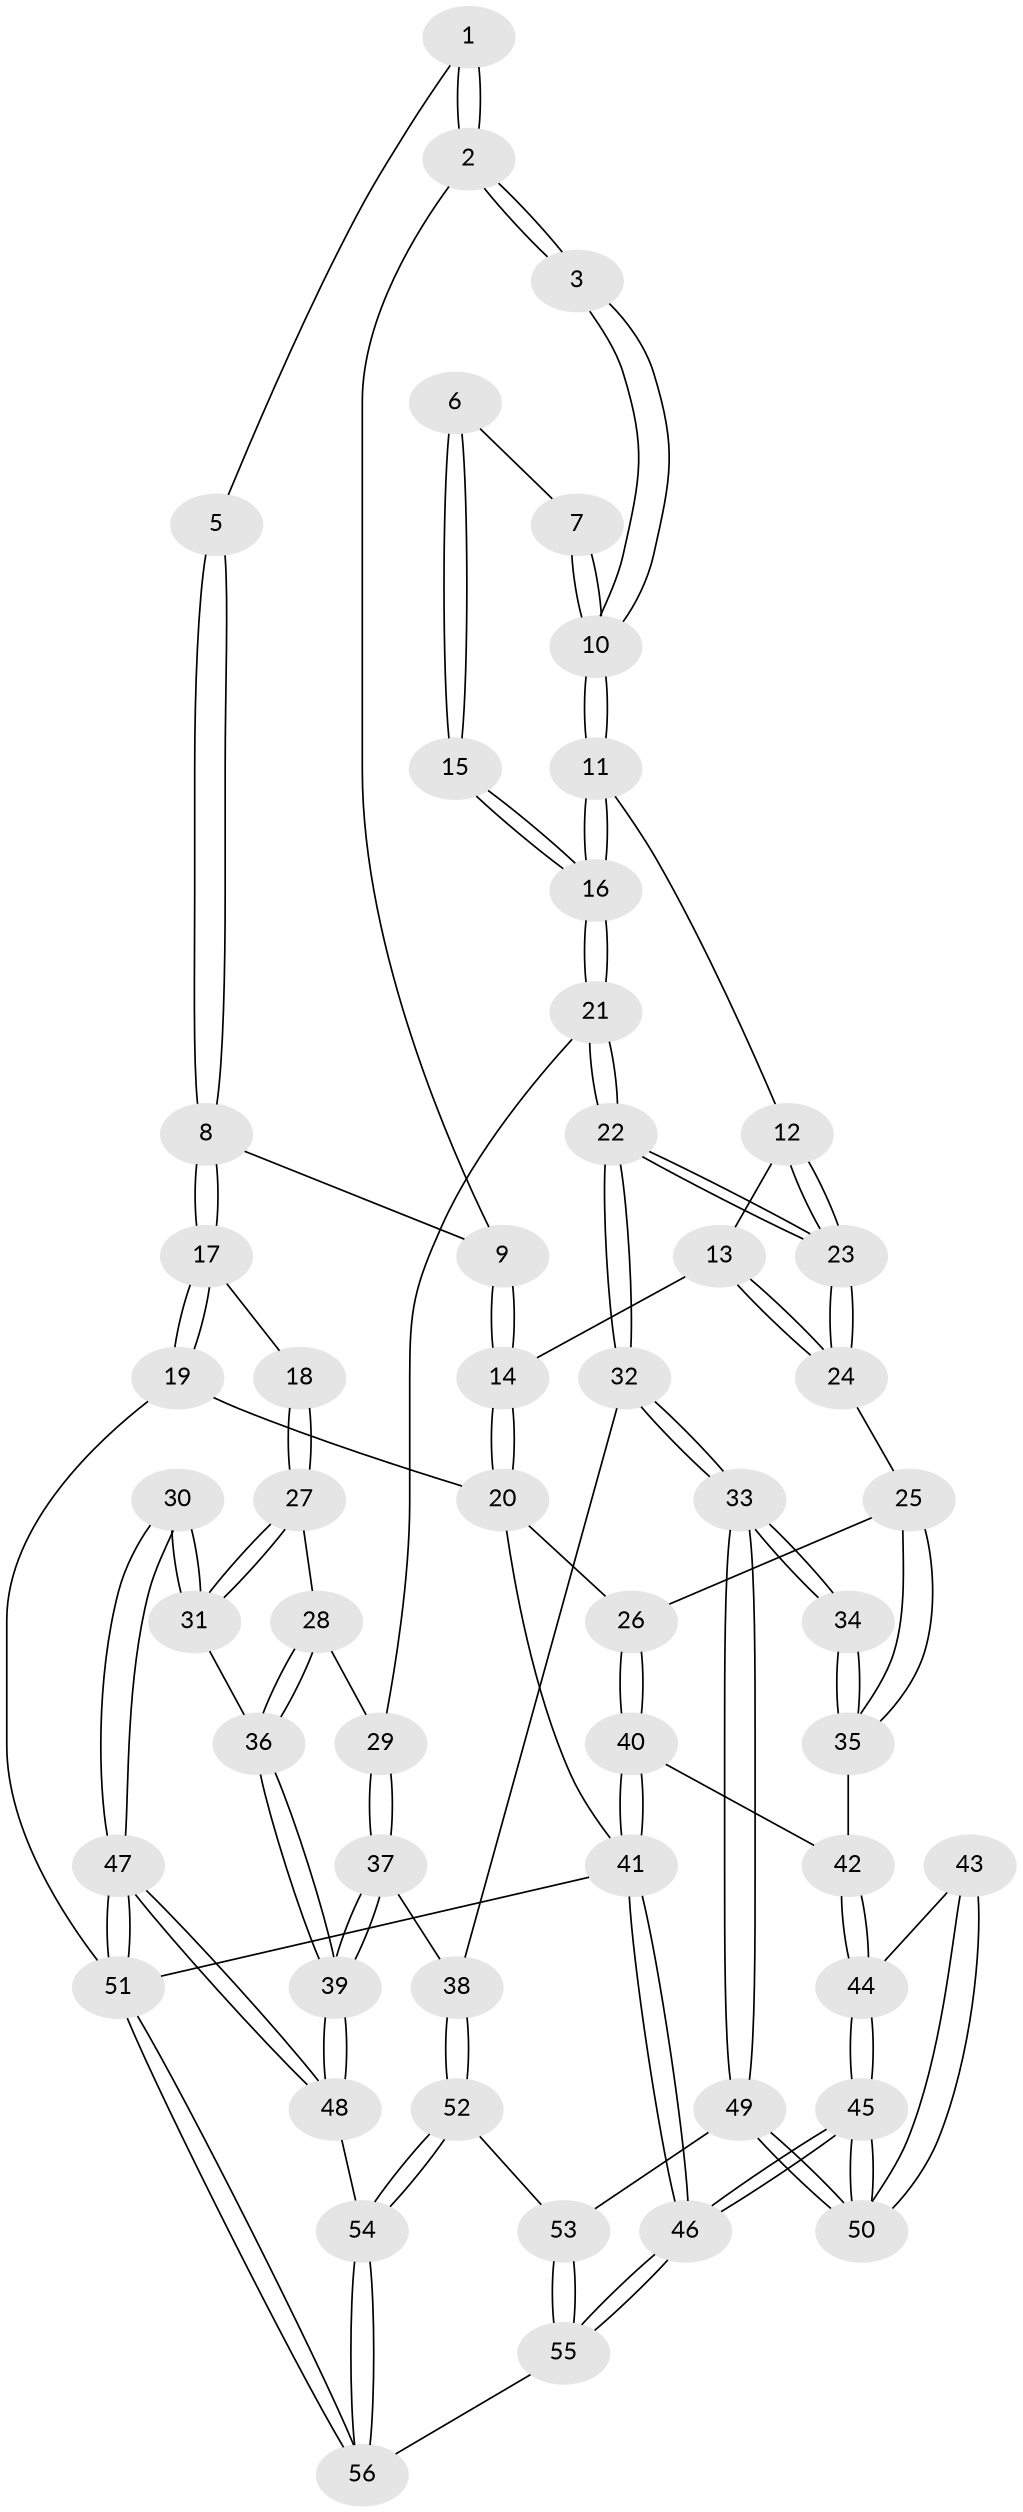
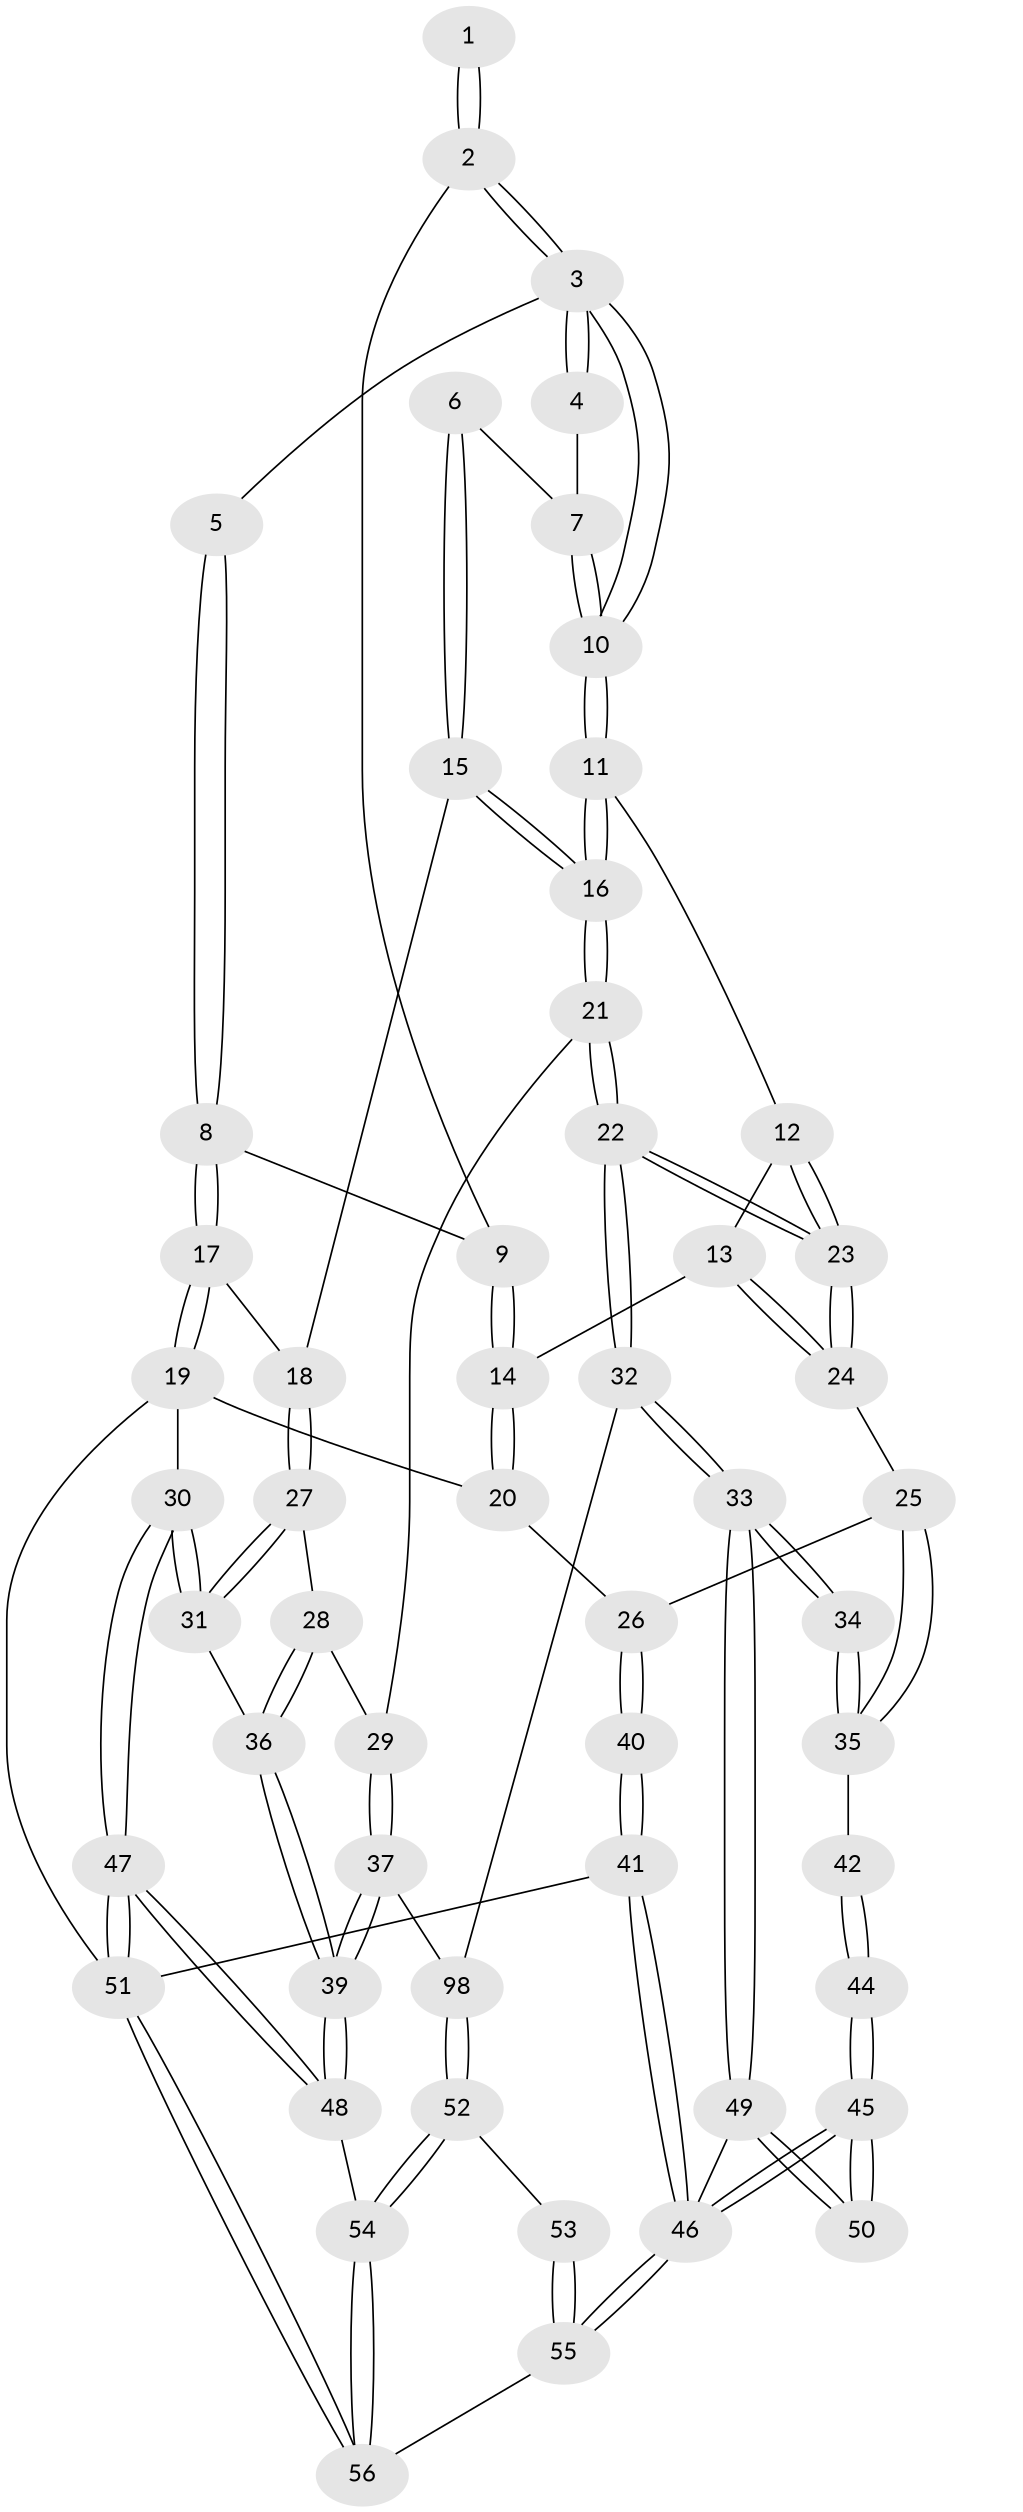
(327, 274) -> (380, 383)
none -> (577, 403)
none -> (378, 1073)
none -> (178, 1439)
(545, 1707) -> none
(740, 1805) -> none
(970, 1866) -> none
(457, 1988) -> (457, 1988)
(652, 2171) -> (713, 2171)
